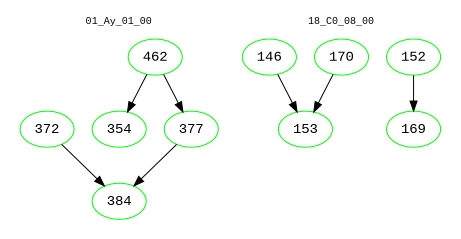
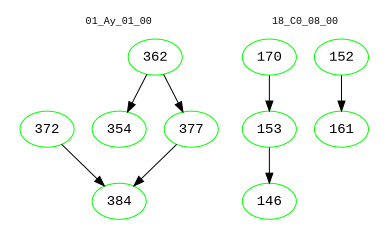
(155, 57) -> (155, 57)
(285, 89) -> (269, 160)
(414, 129) -> (341, 129)
